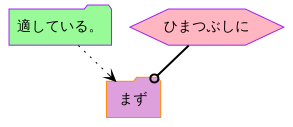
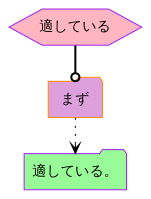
(207, 27) -> (75, 27)
(93, 60) -> (75, 131)
